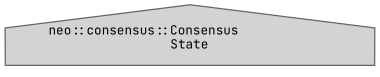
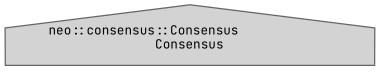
(190, 38) -> (190, 38)
